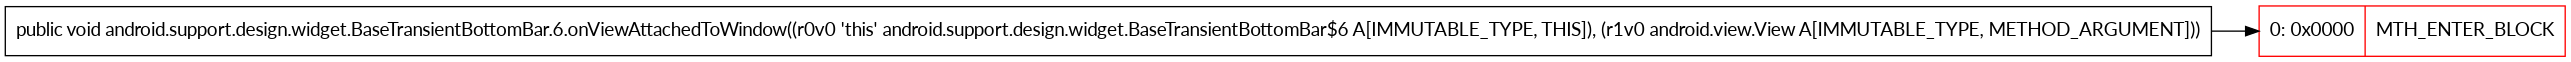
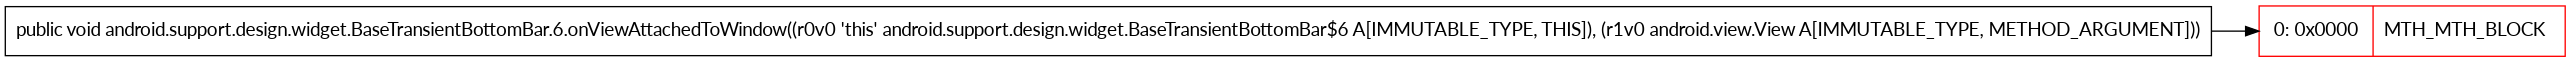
(2465, 30) -> (2465, 30)
